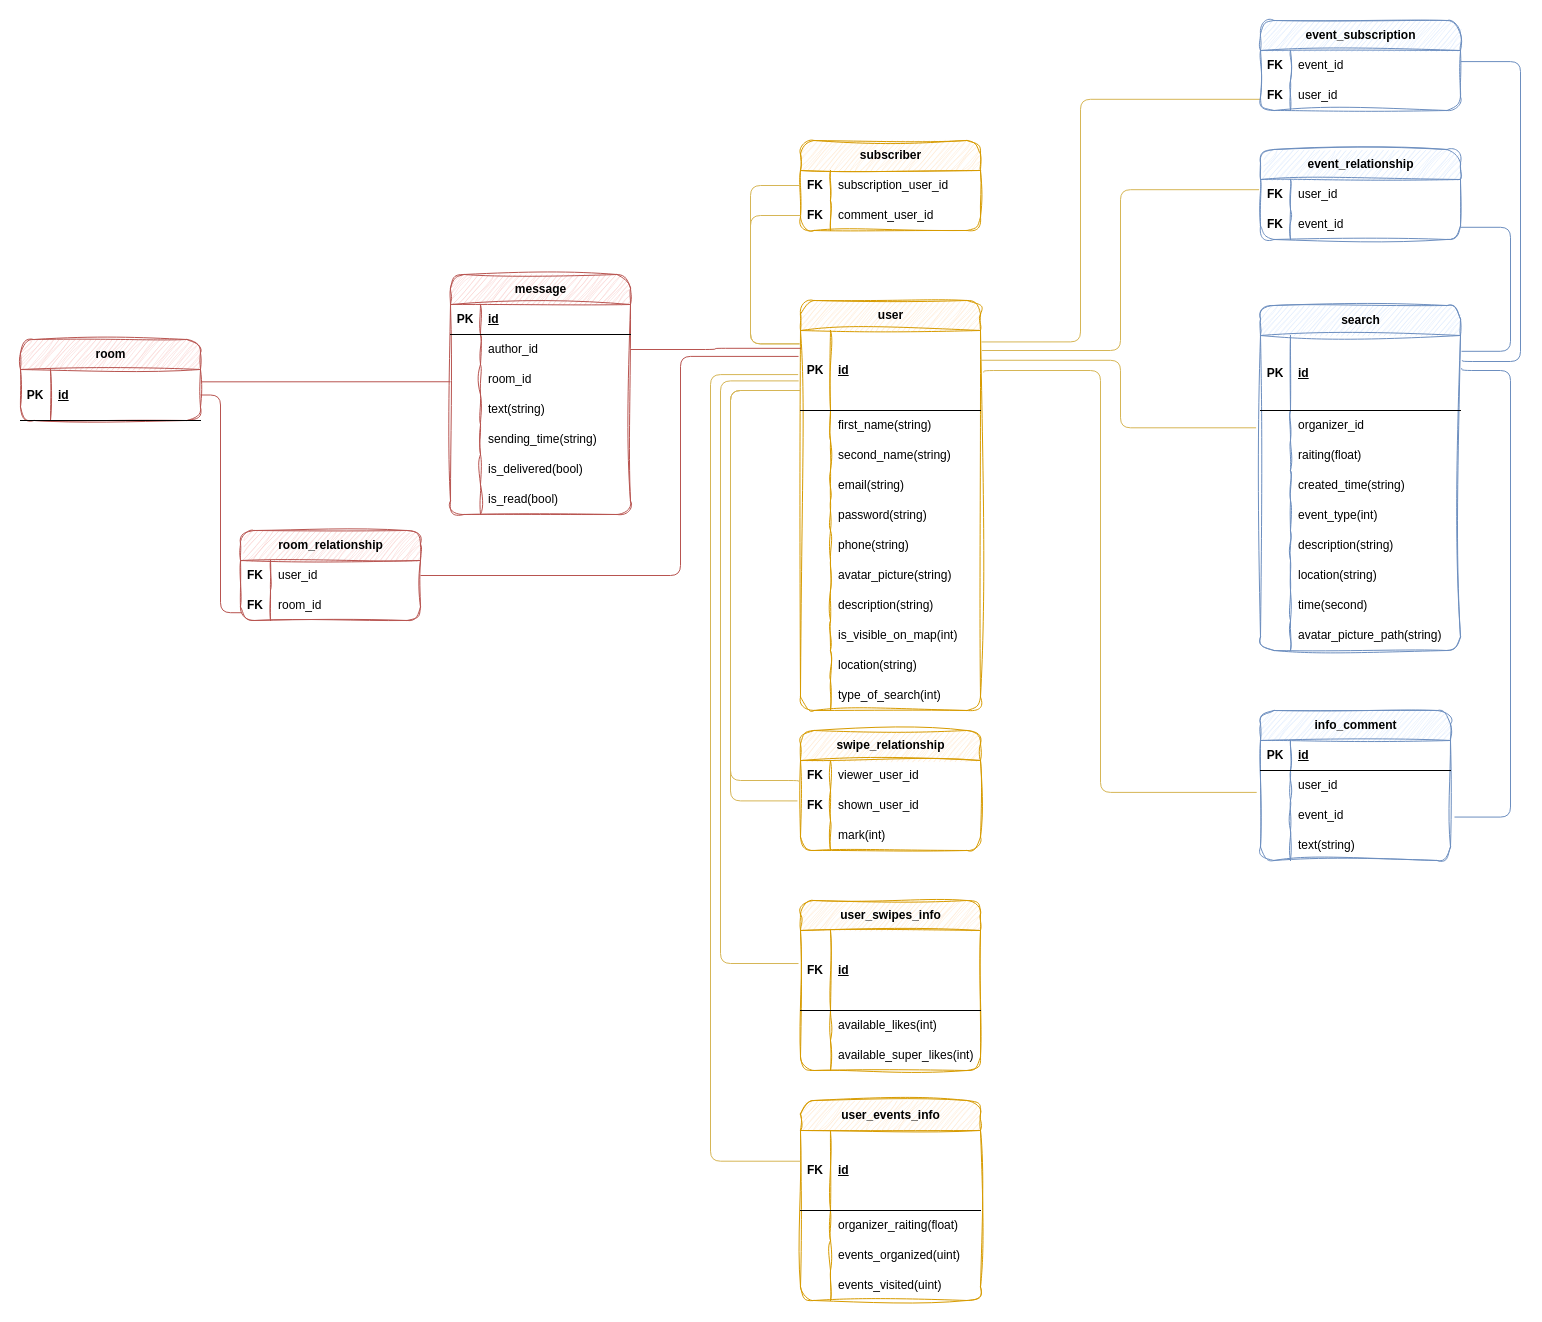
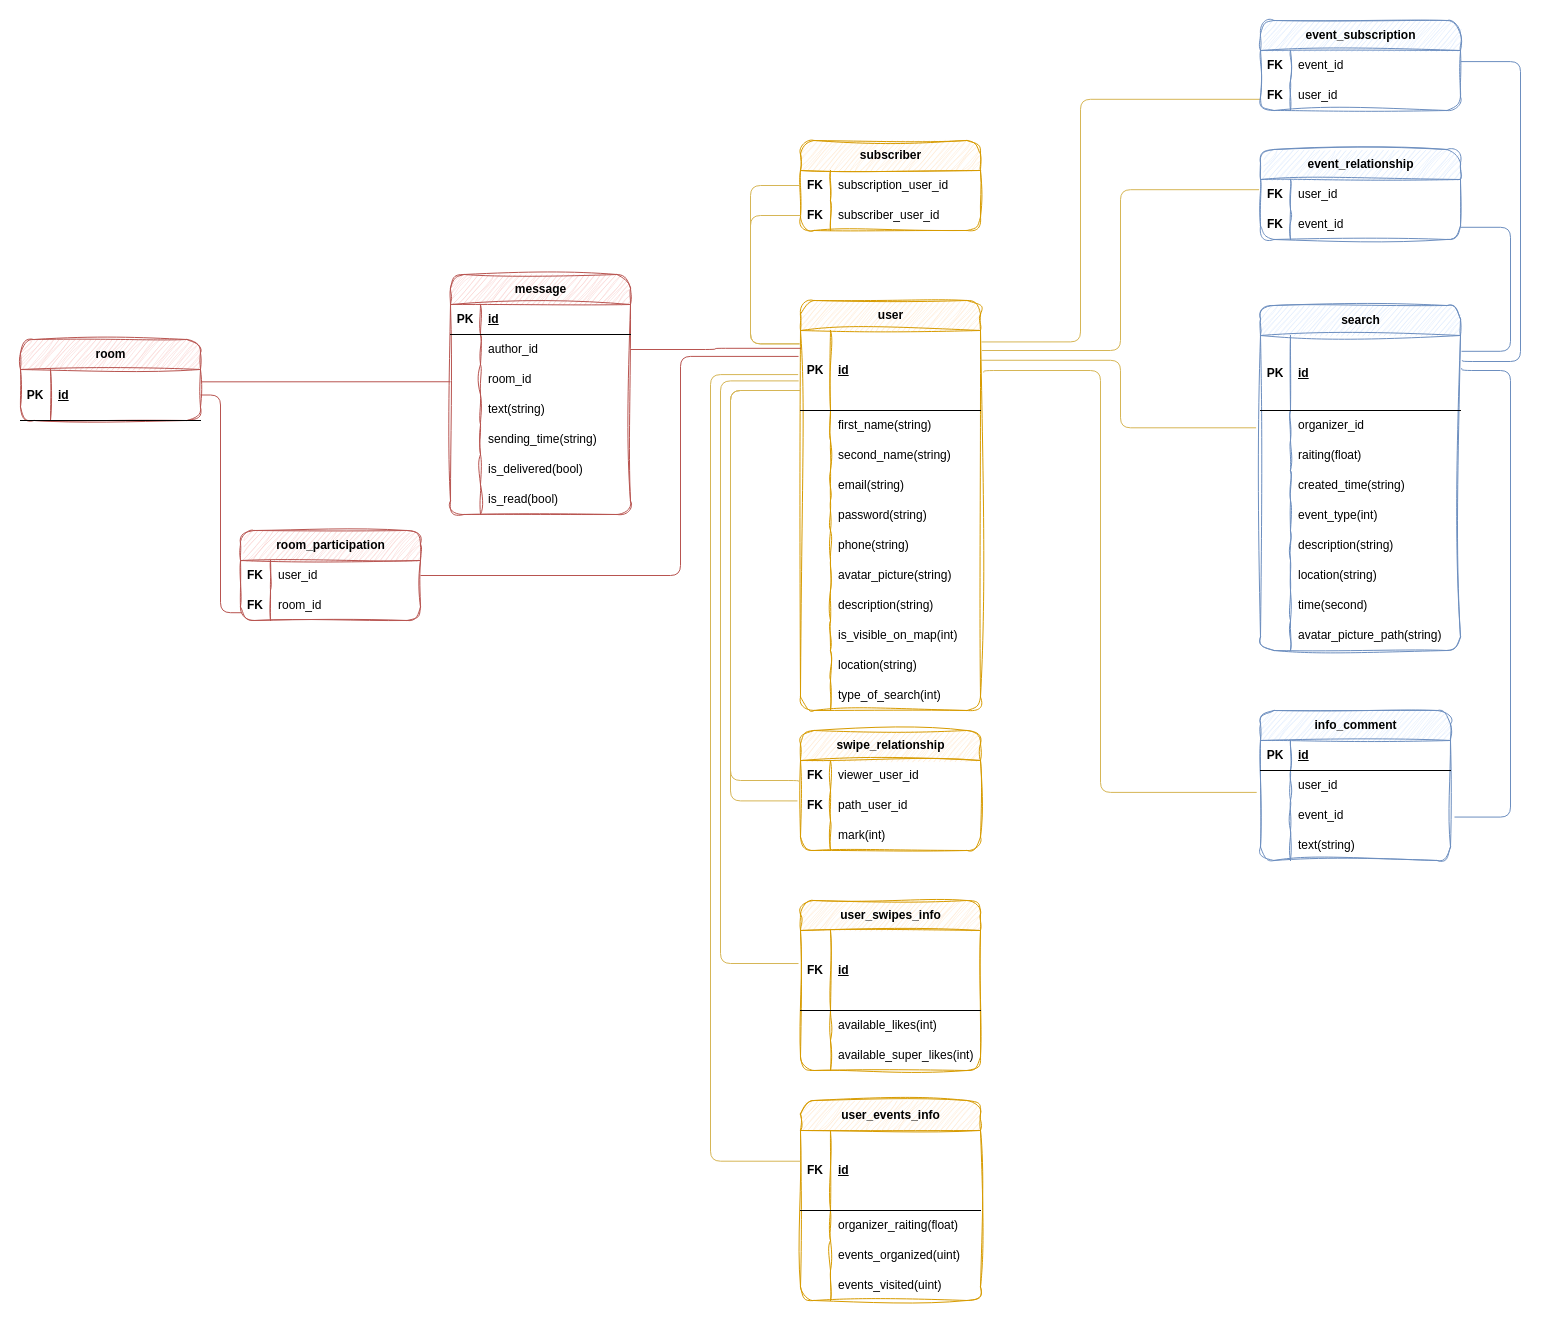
(887, 216) -> (896, 216)
(331, 546) -> (331, 546)
(881, 806) -> (877, 806)
